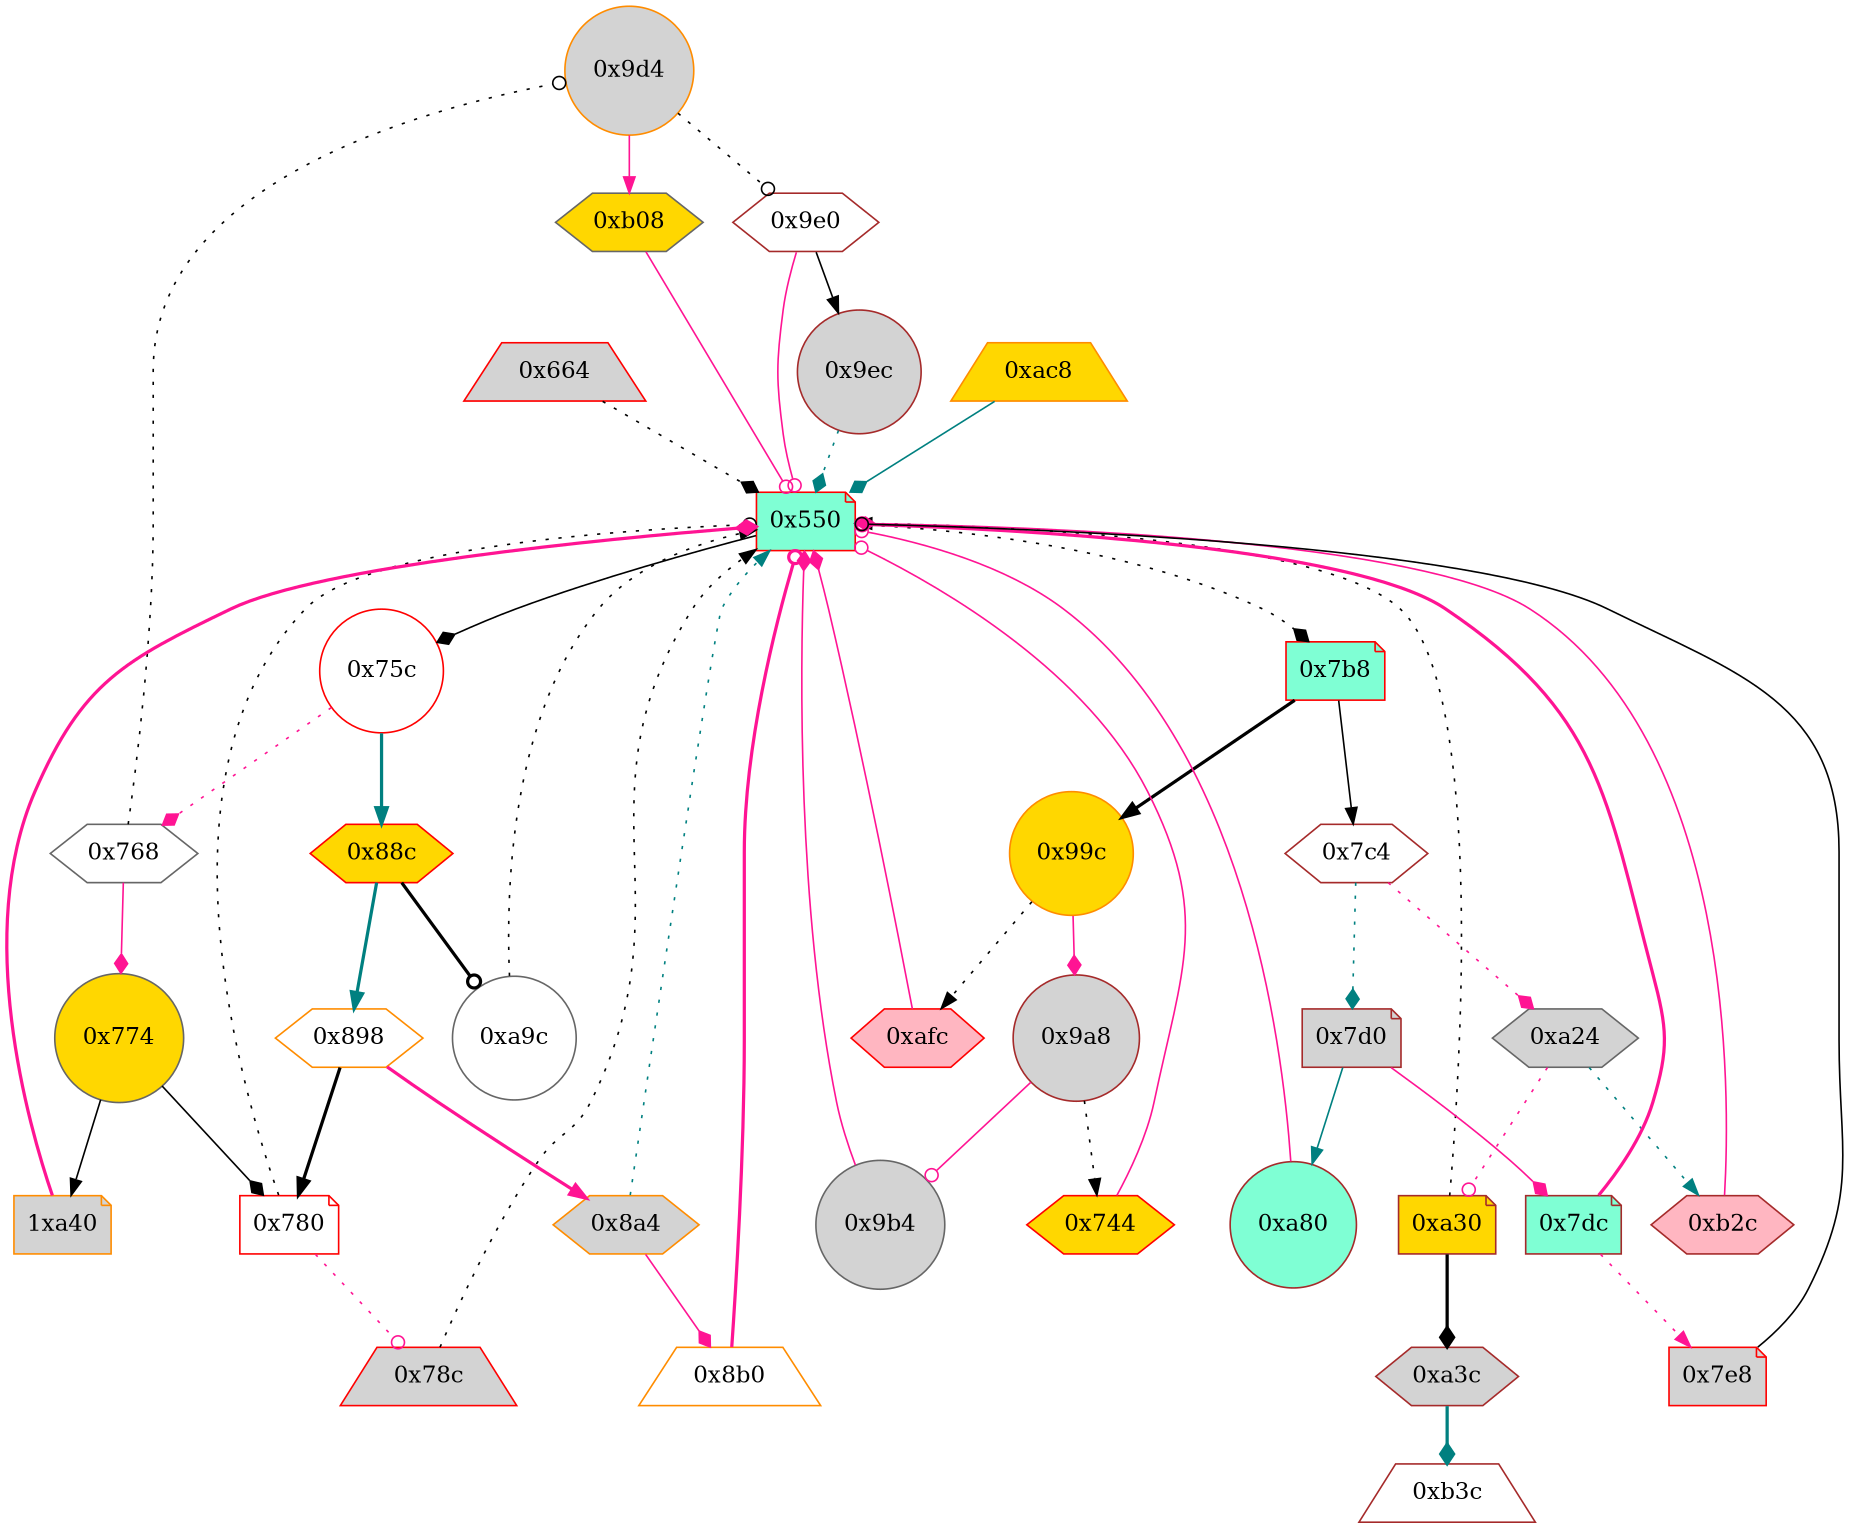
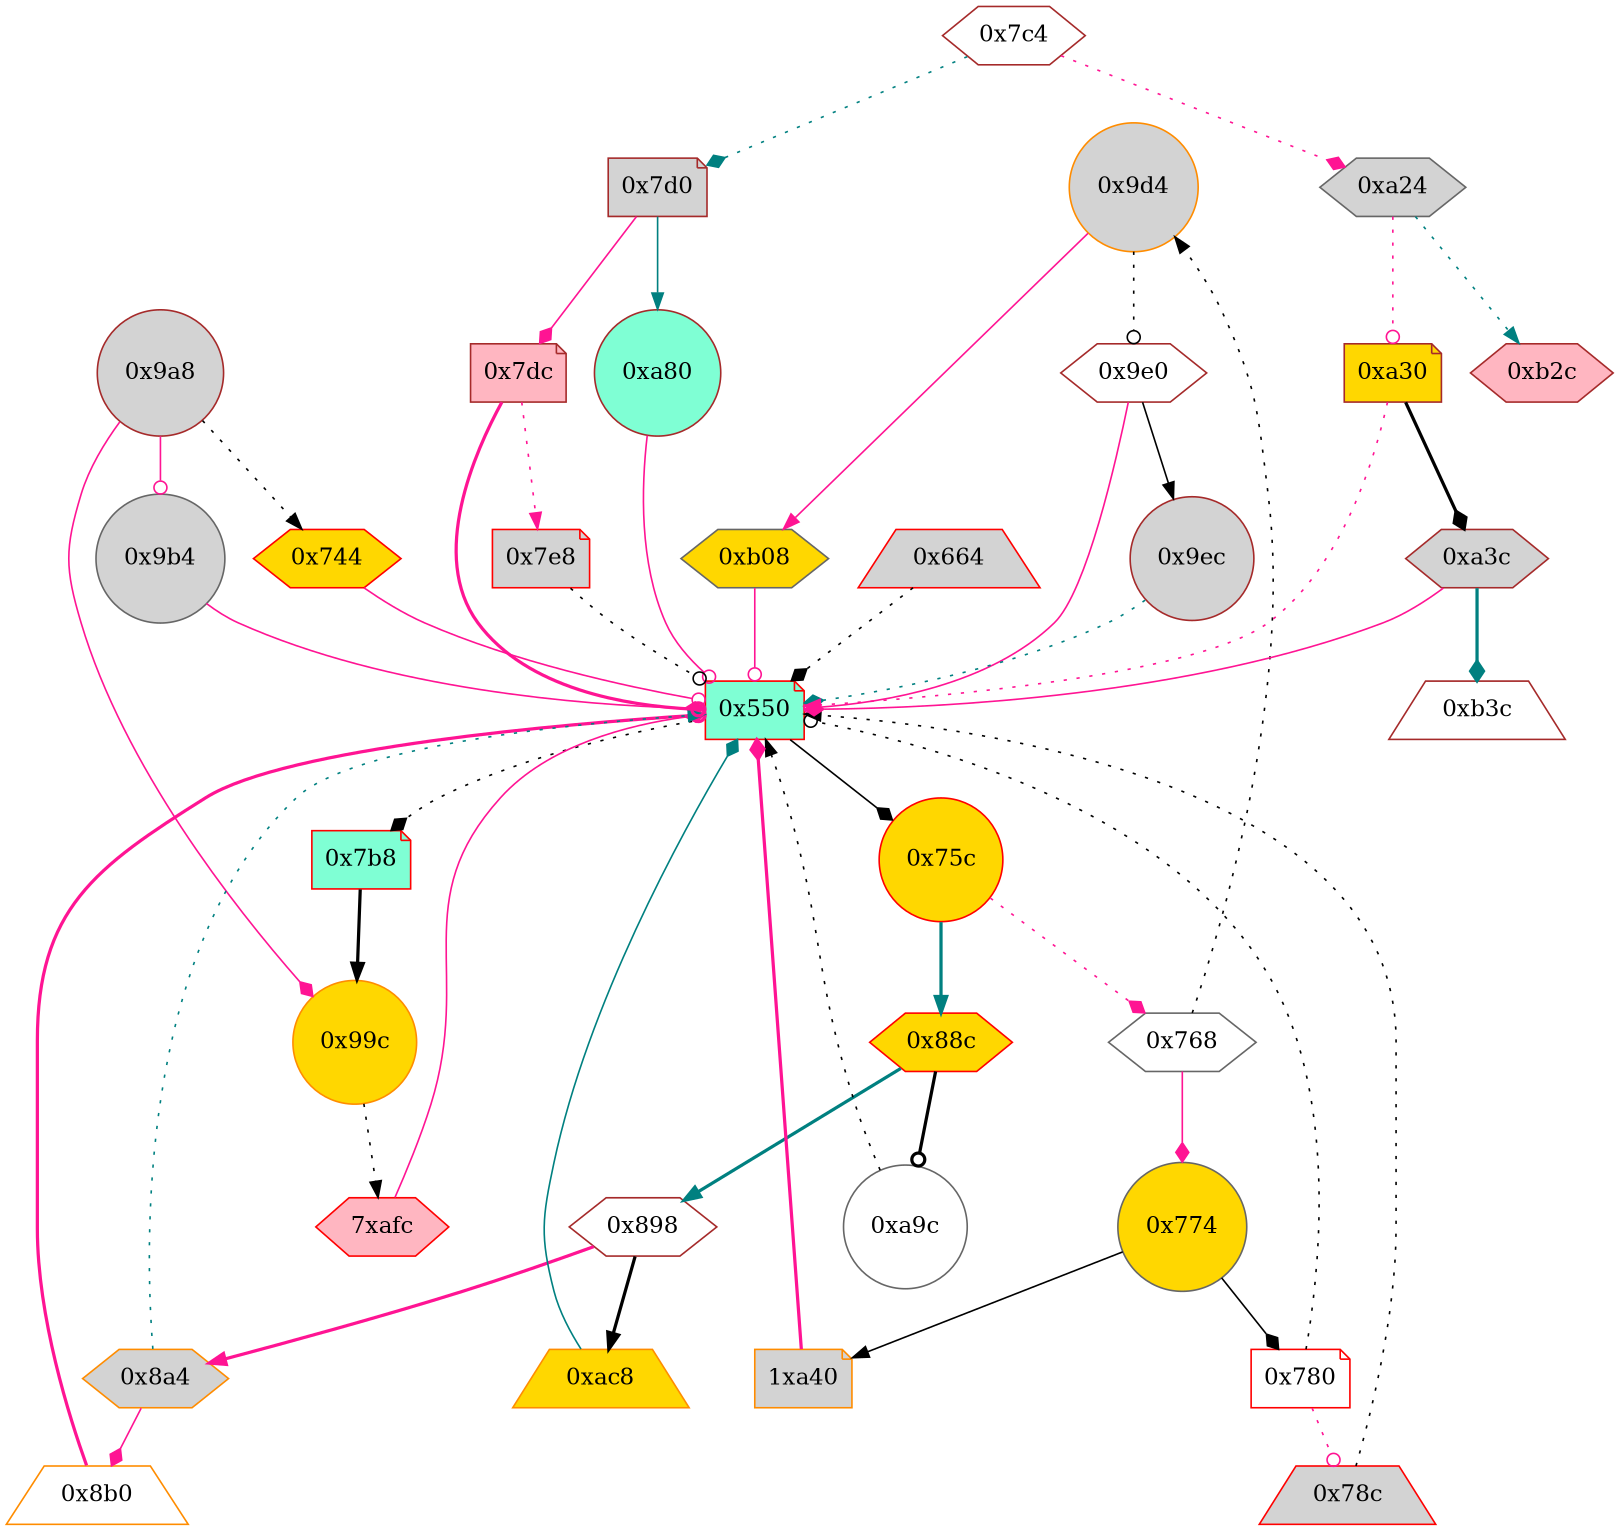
(160, 334) -> (1273, 588)
(1521, 605) -> (1142, 683)
(1415, 633) -> (1174, 659)
(1668, 638) -> (630, 635)
(382, 671) -> (941, 860)
(1345, 754) -> none
(1074, 936) -> (120, 720)
(349, 1038) -> (643, 1227)
(918, 1038) -> (382, 1227)
(322, 1124) -> (624, 1295)
(1573, 1225) -> (518, 373)
